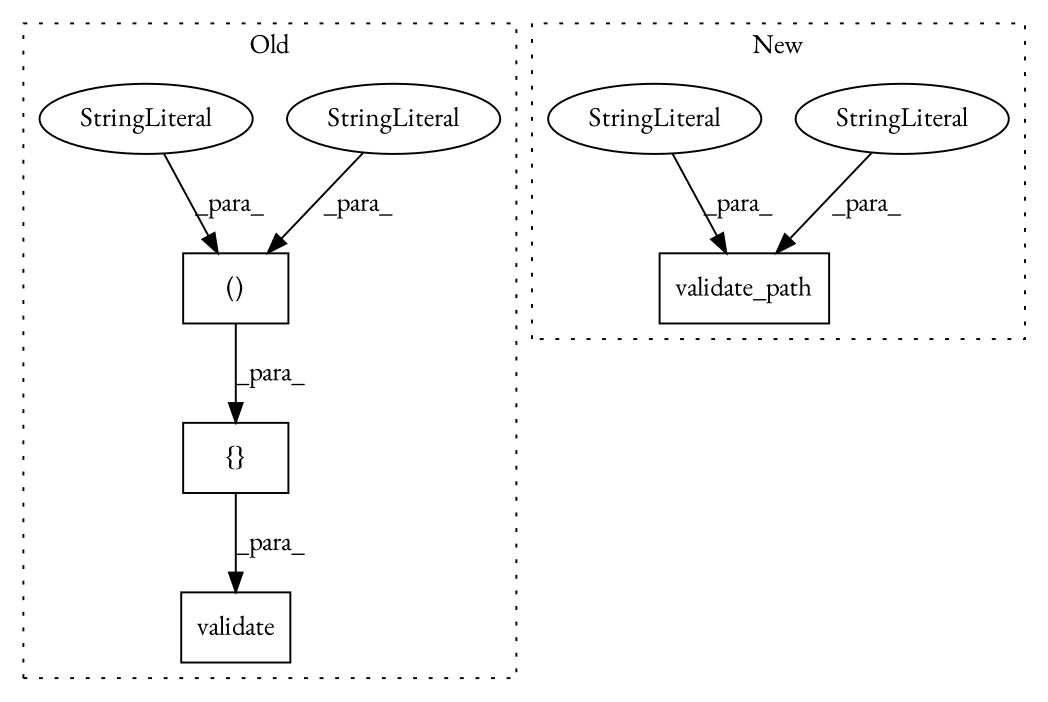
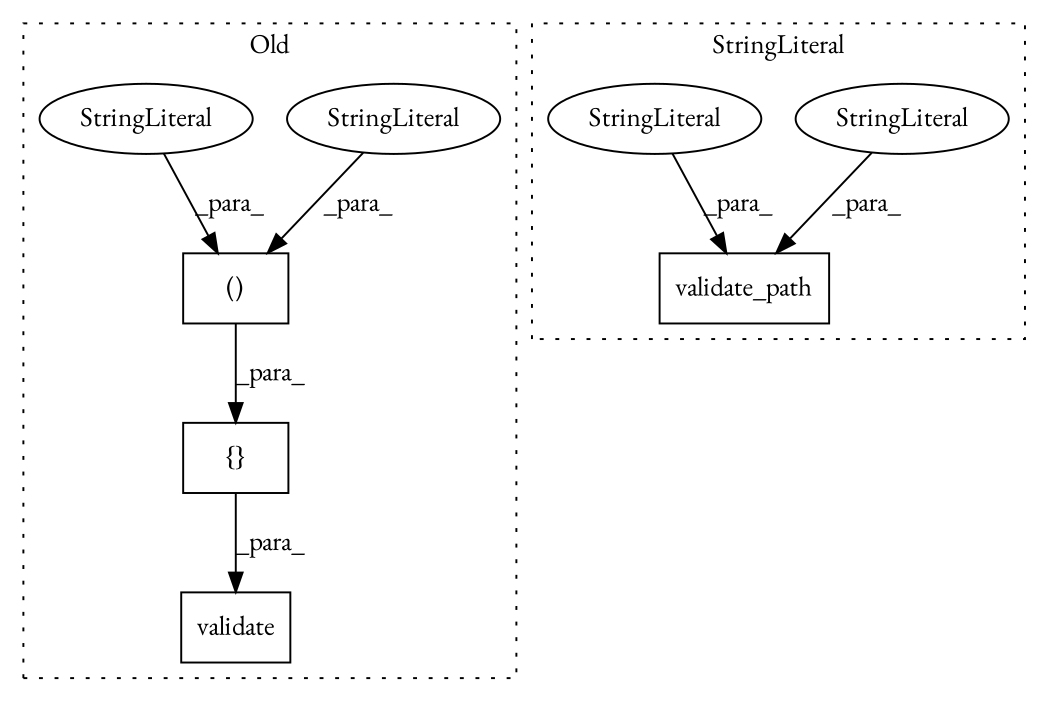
(778, 46) -> (778, 46)
